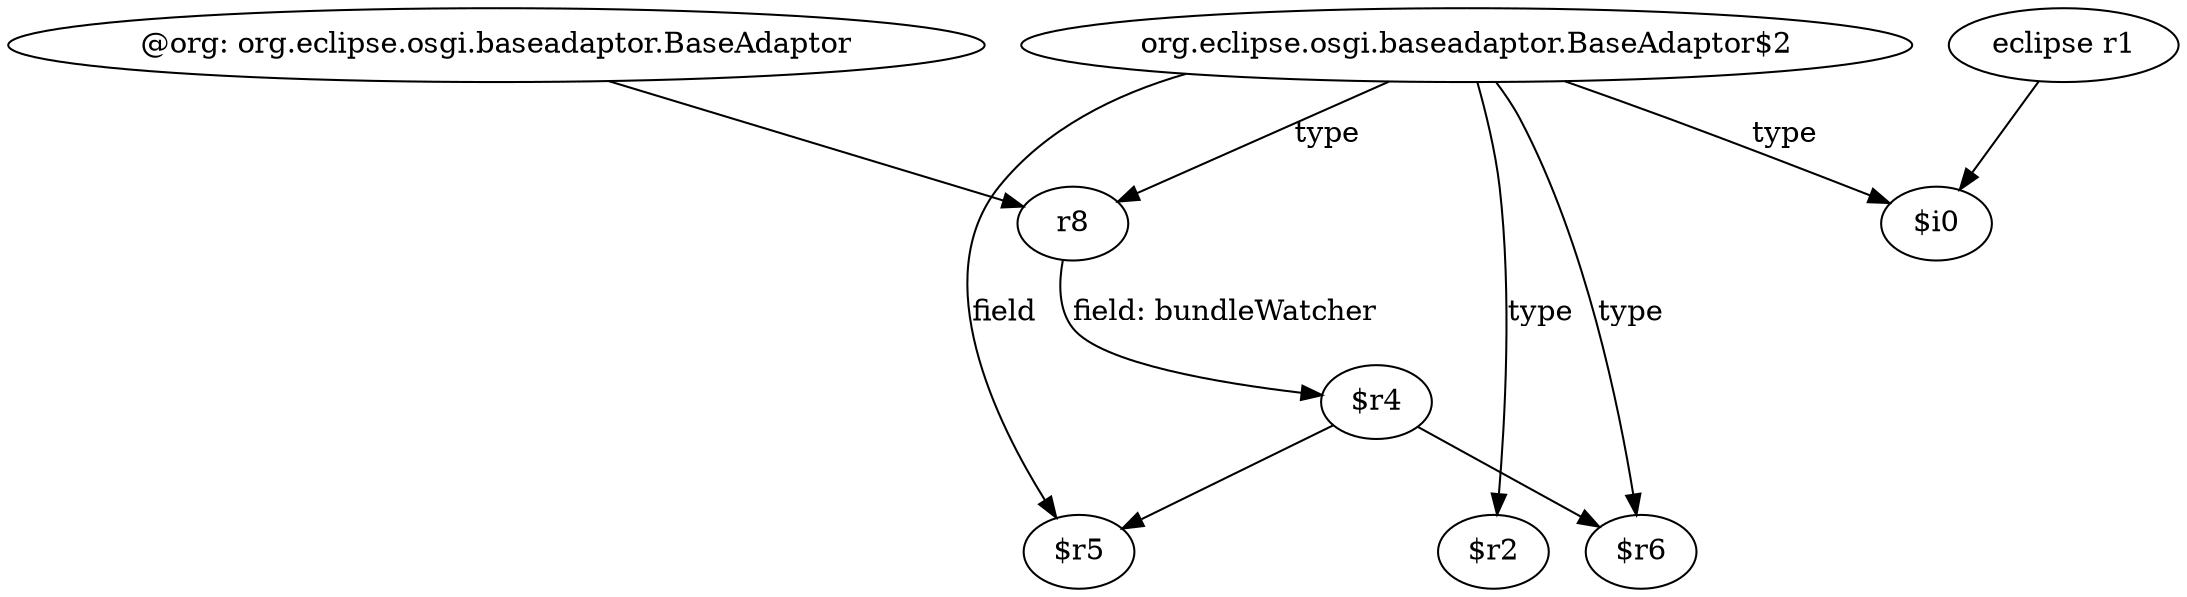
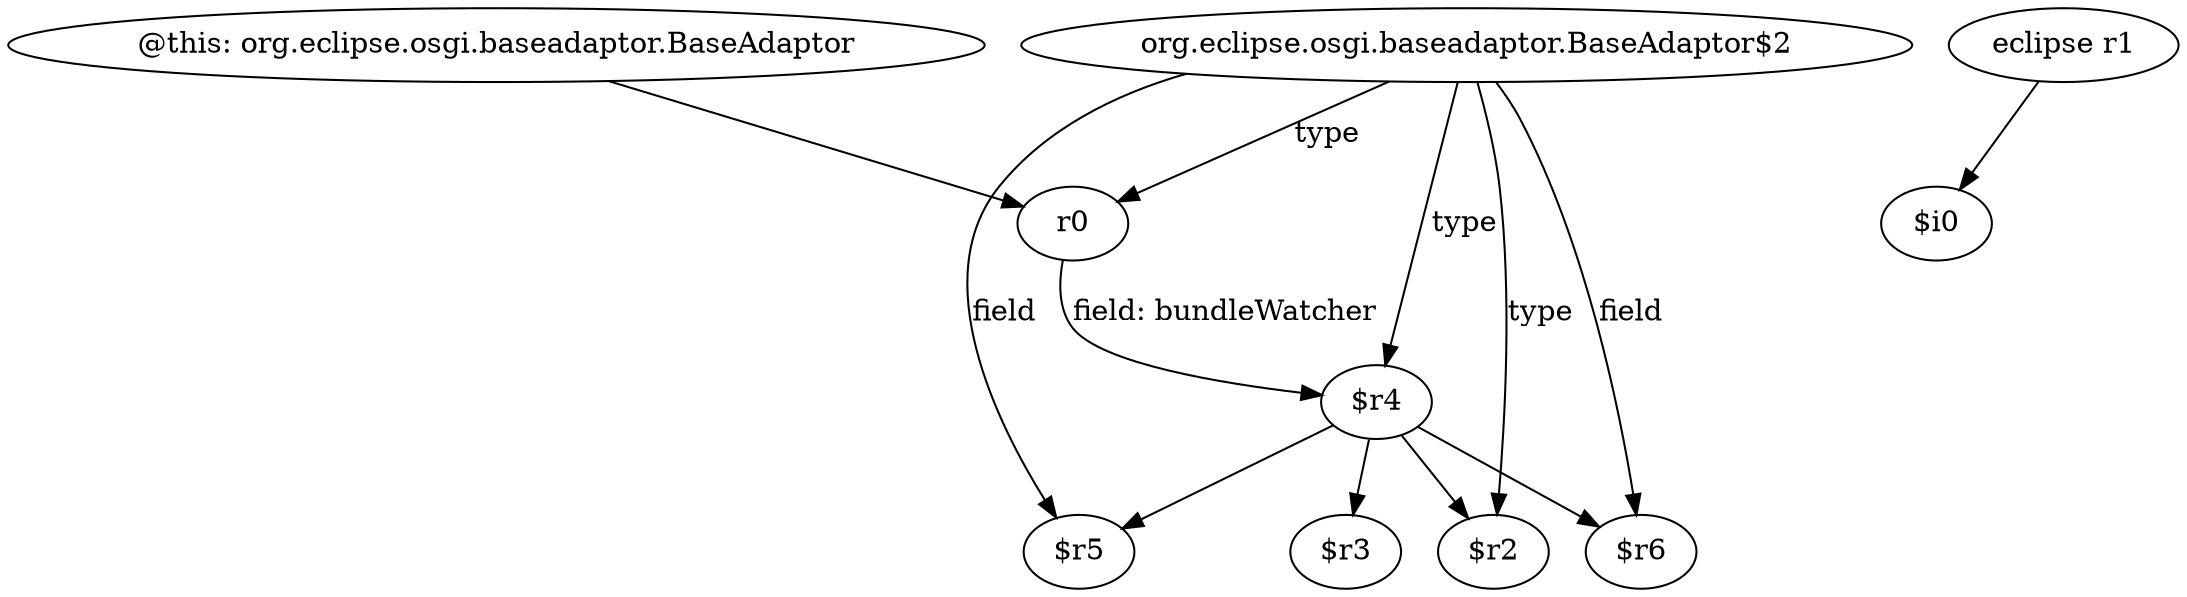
(496, 45) -> (496, 45)
(1718, 137) -> (1424, 214)
(1073, 224) -> (1073, 224)
(1631, 313) -> (1631, 313)
none -> (1428, 469)
none -> (1346, 552)
